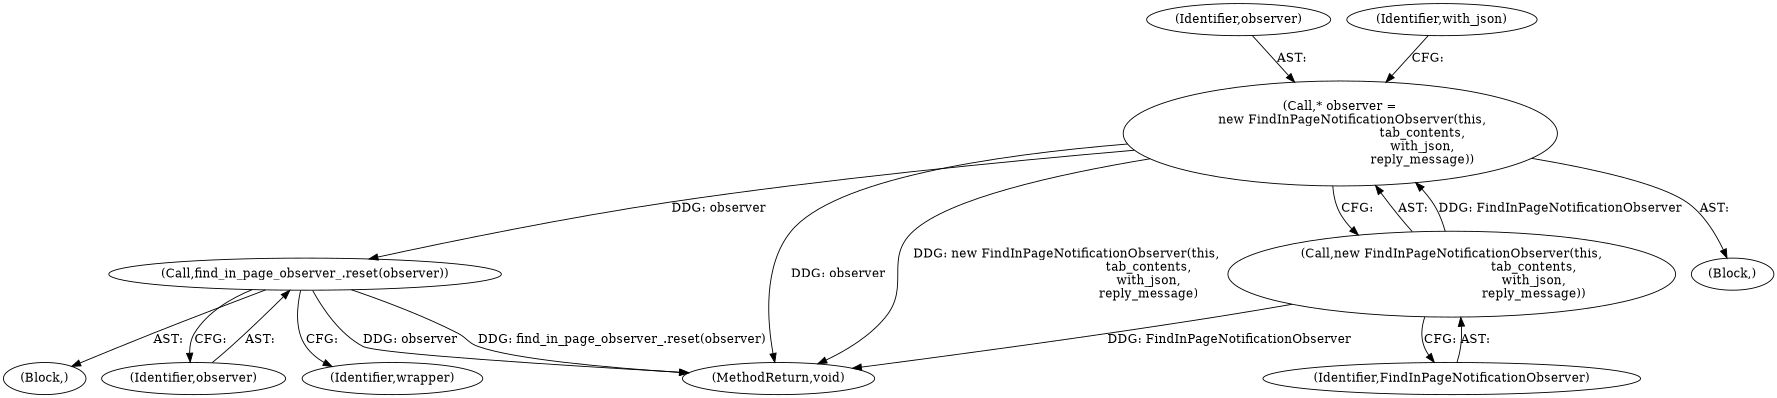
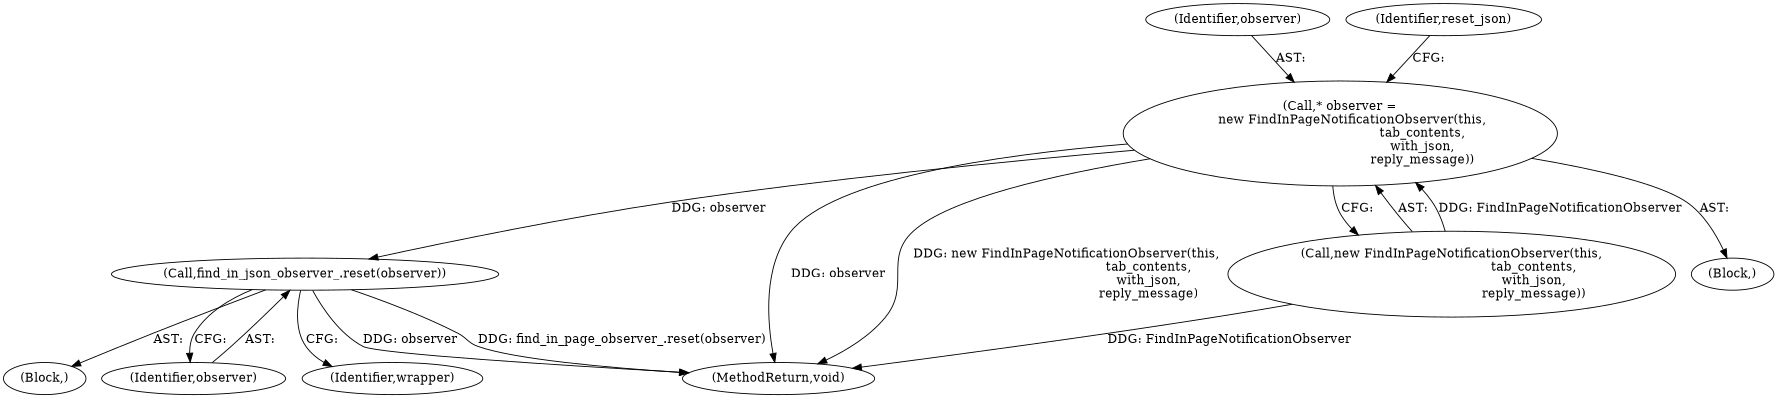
(1442, 20) -> (1444, 20)
(305, 274) -> (305, 274)
(1452, 379) -> none
